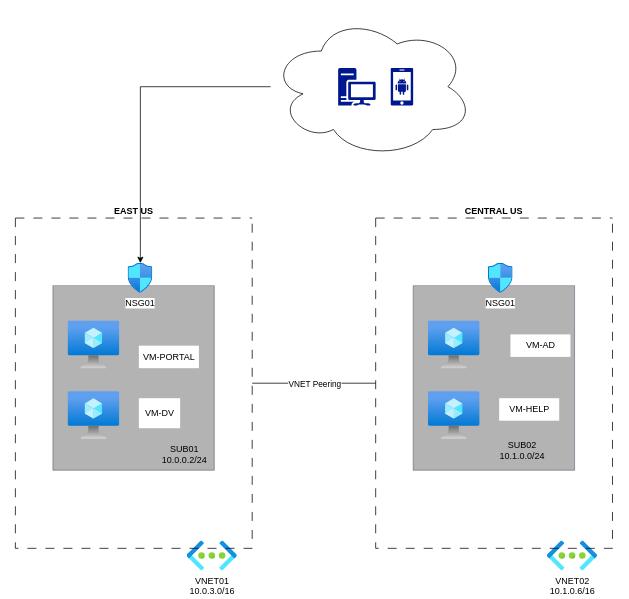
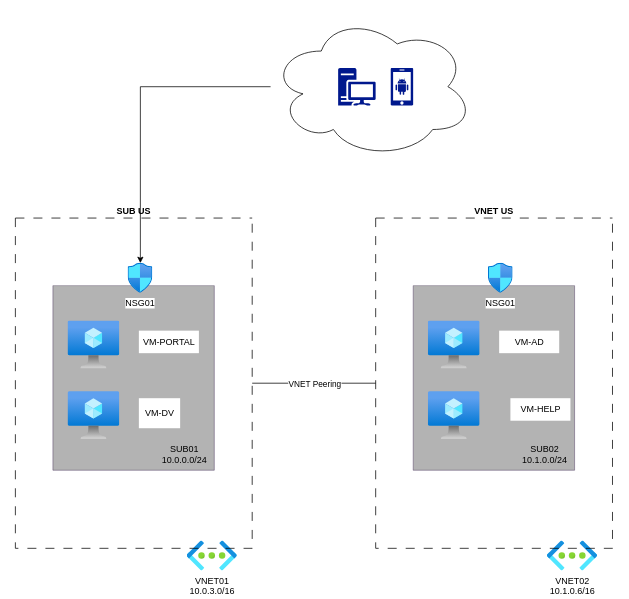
(133, 211) -> (133, 211)
(493, 211) -> (493, 211)
(540, 345) -> (529, 342)
(169, 357) -> (169, 342)
(529, 409) -> (540, 409)
(522, 450) -> (544, 454)
(185, 454) -> (185, 454)
